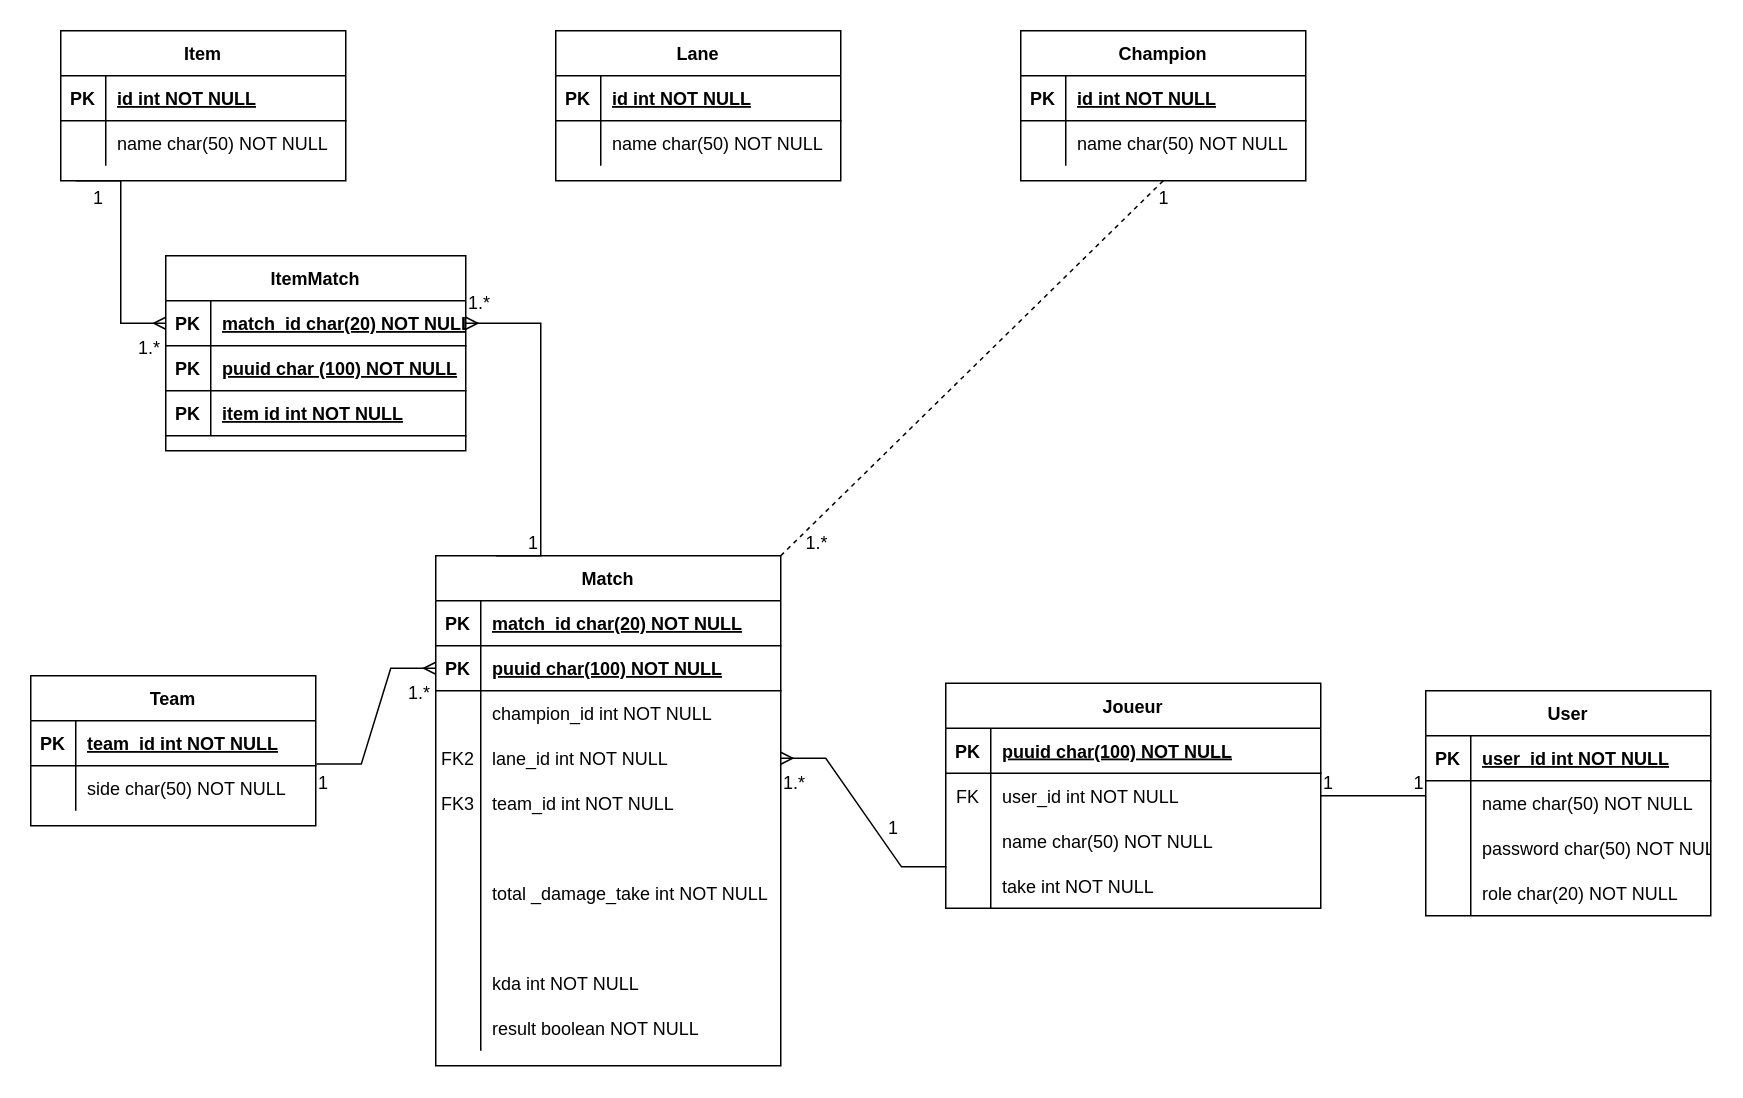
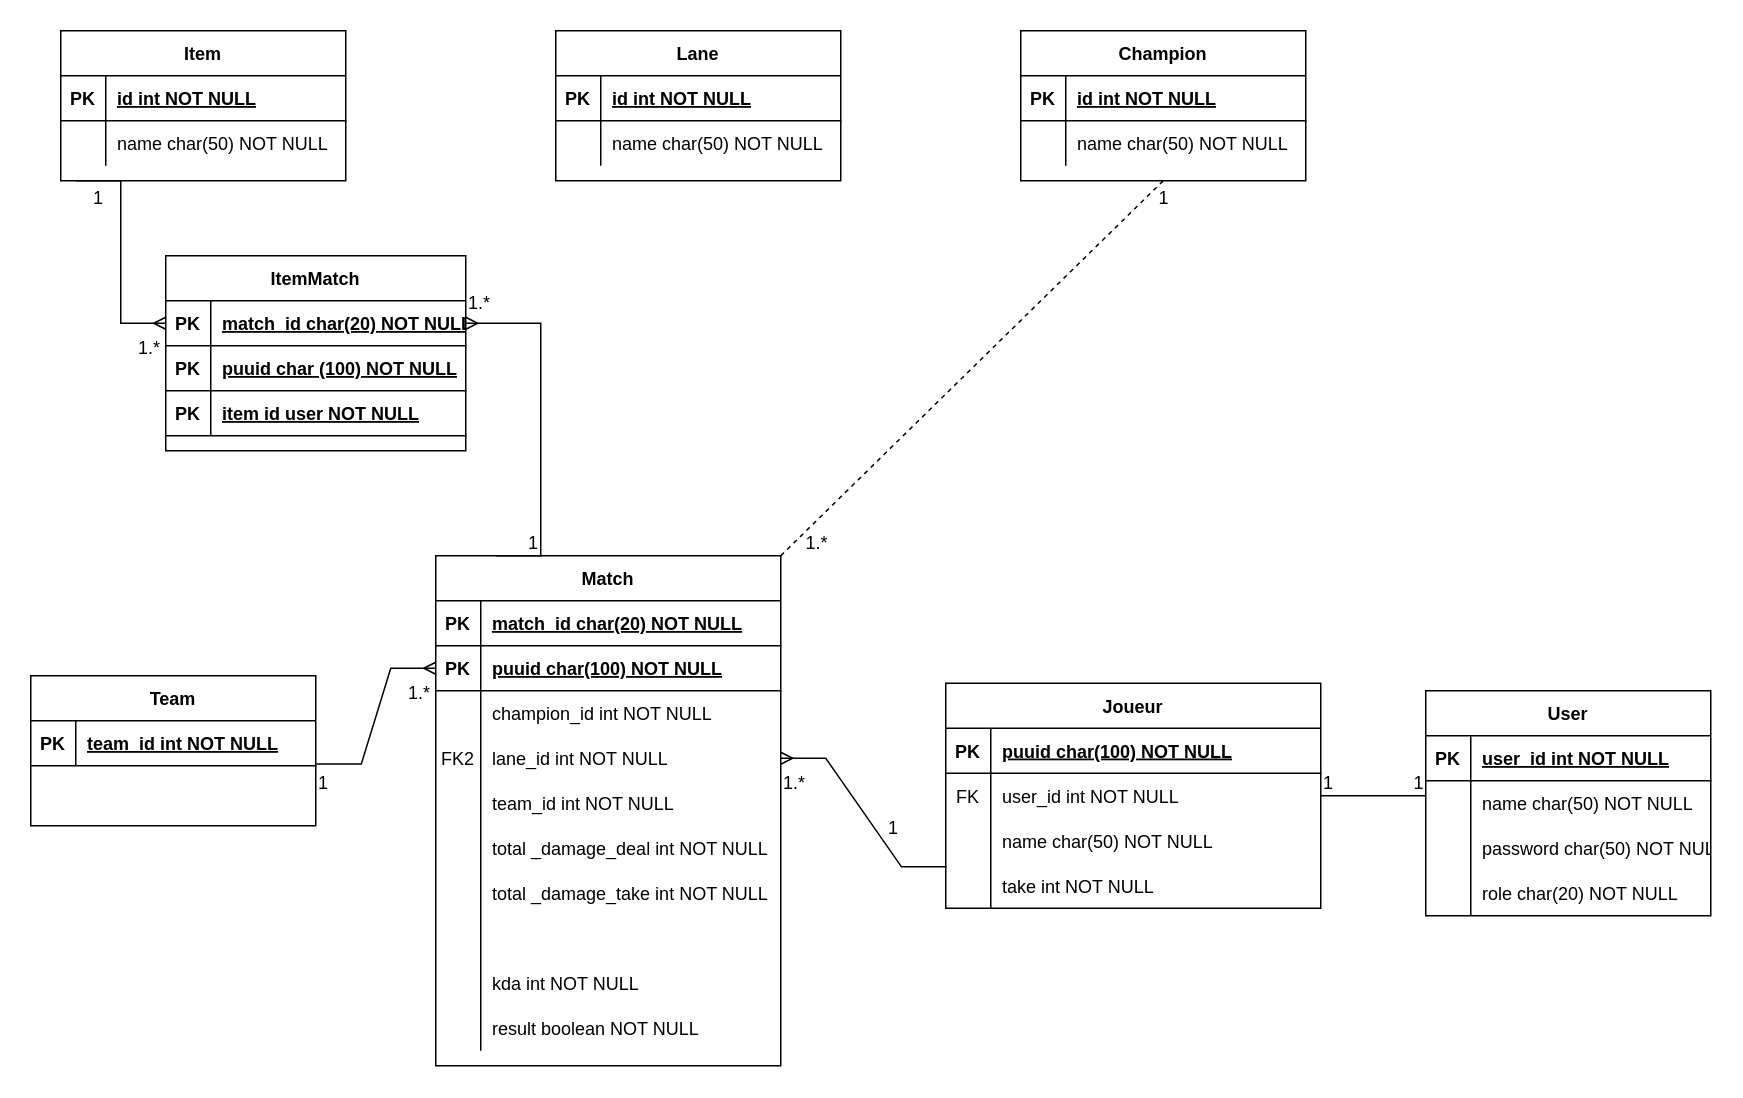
(306, 414) -> (314, 414)
(196, 788) -> none
(458, 803) -> none
none -> (631, 848)
